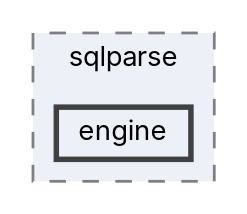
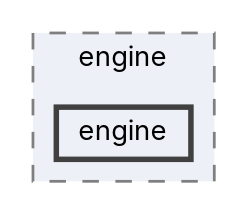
(124, 59) -> (124, 59)
